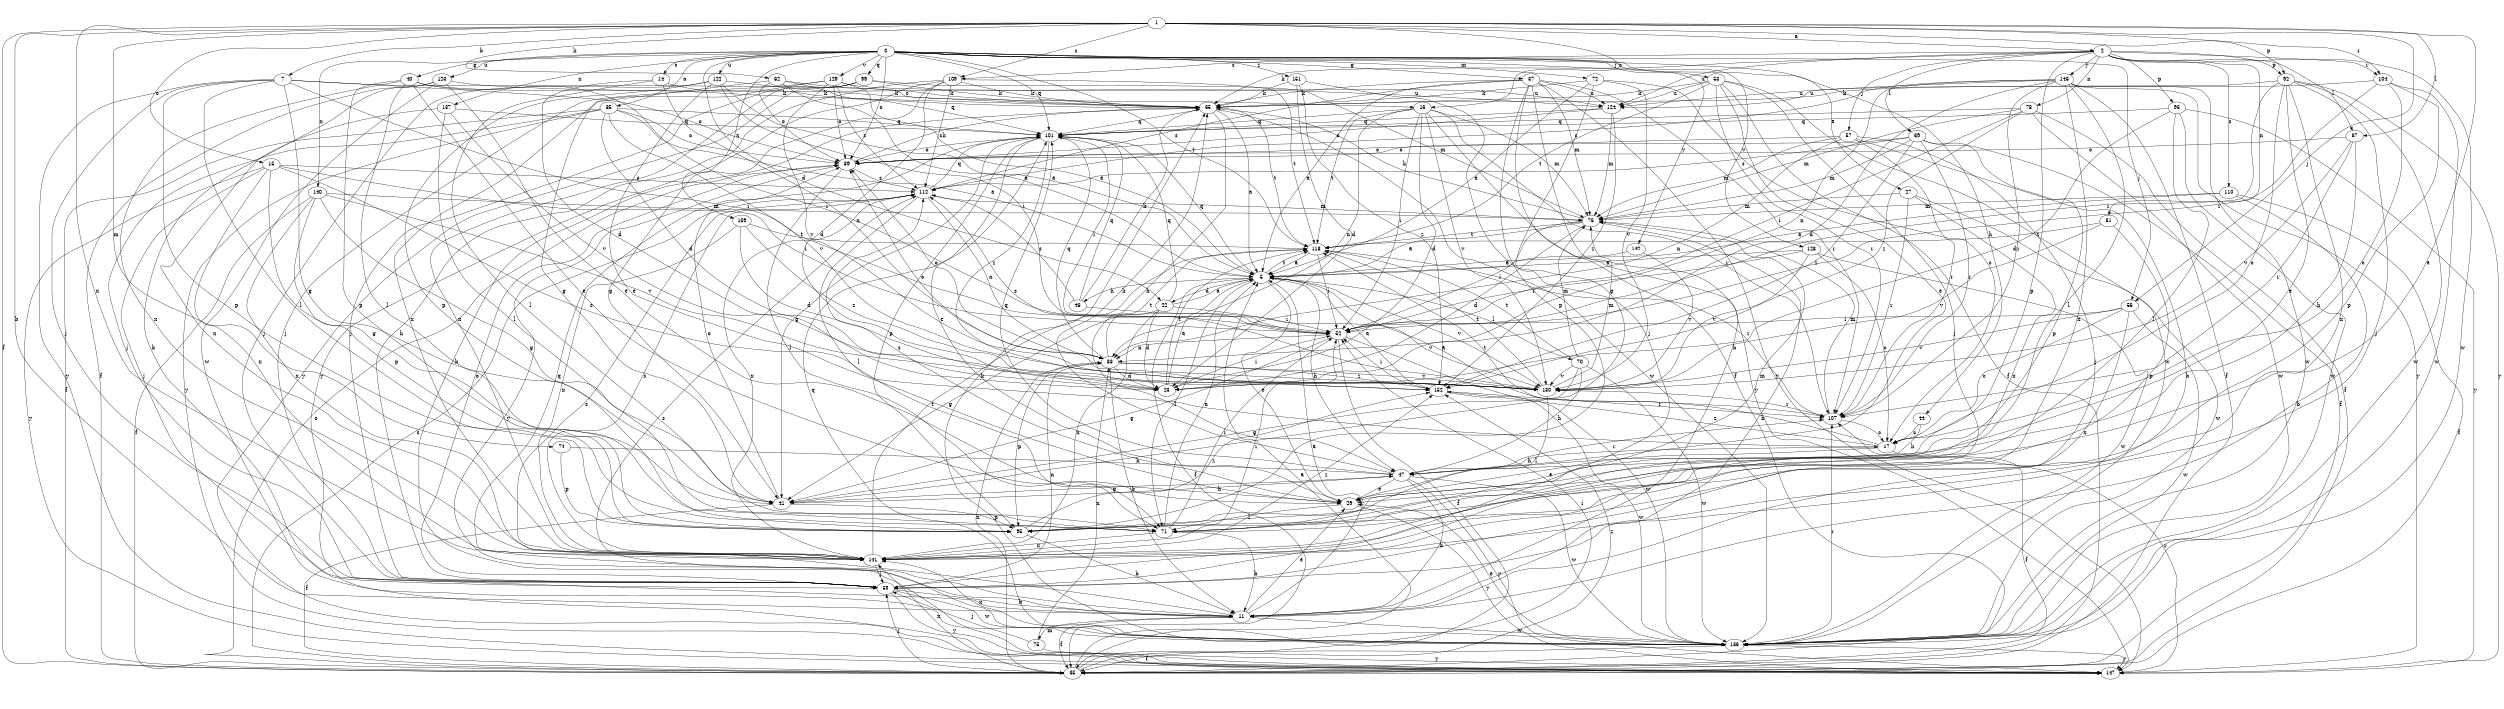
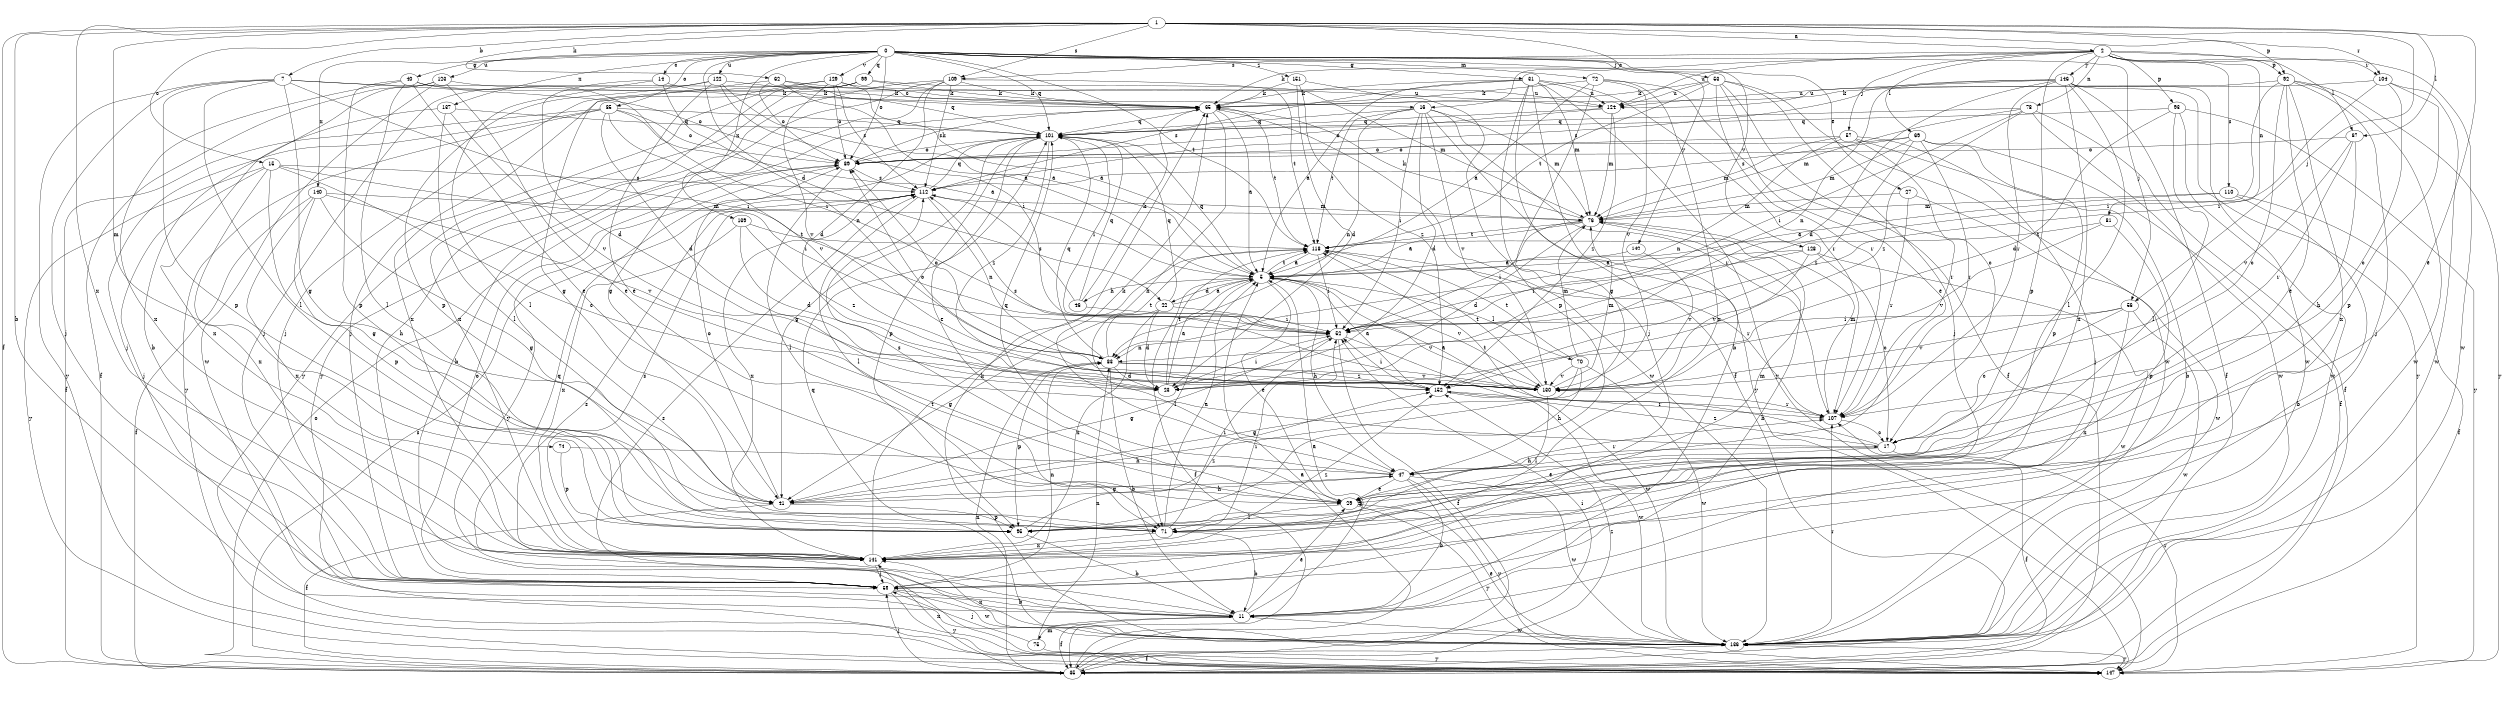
(1531, 80) -> (1531, 80)
(1922, 419) -> none
(1600, 485) -> (1503, 483)
